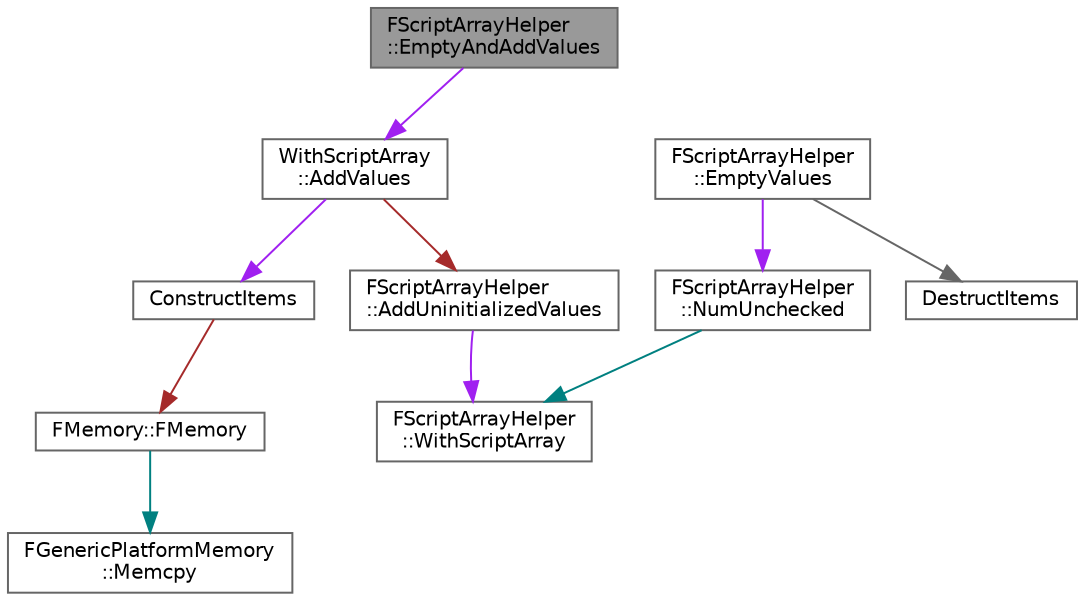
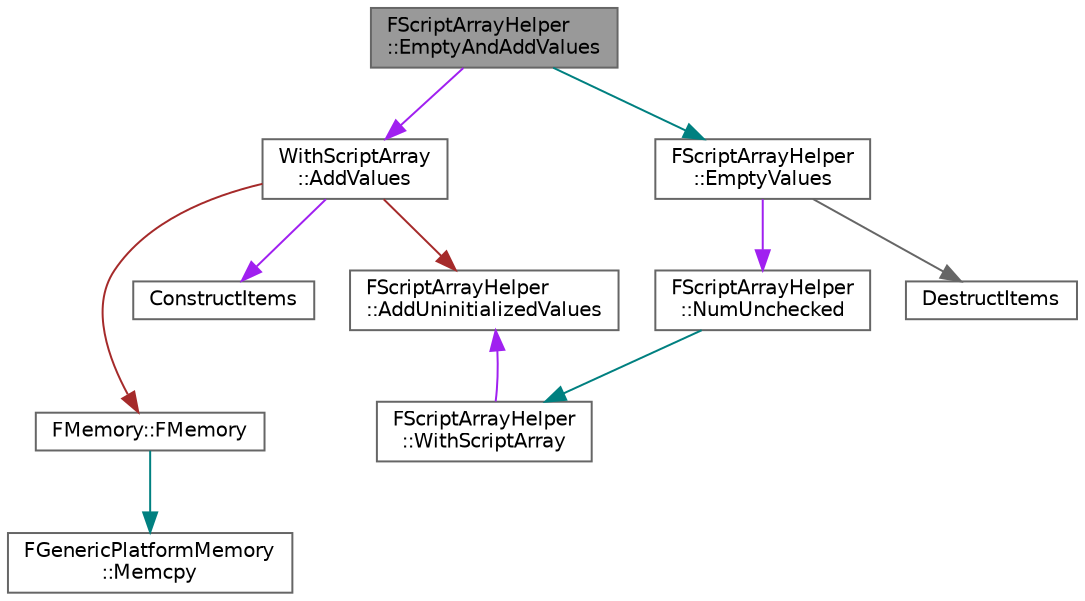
none -> (620, 99)
(471, 356) -> (498, 376)
(192, 357) -> (128, 253)
